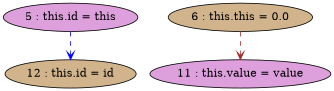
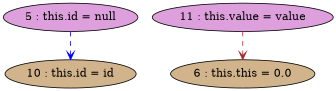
(71, 17) -> (71, 17)
(240, 42) -> (243, 42)
(71, 74) -> (71, 74)
